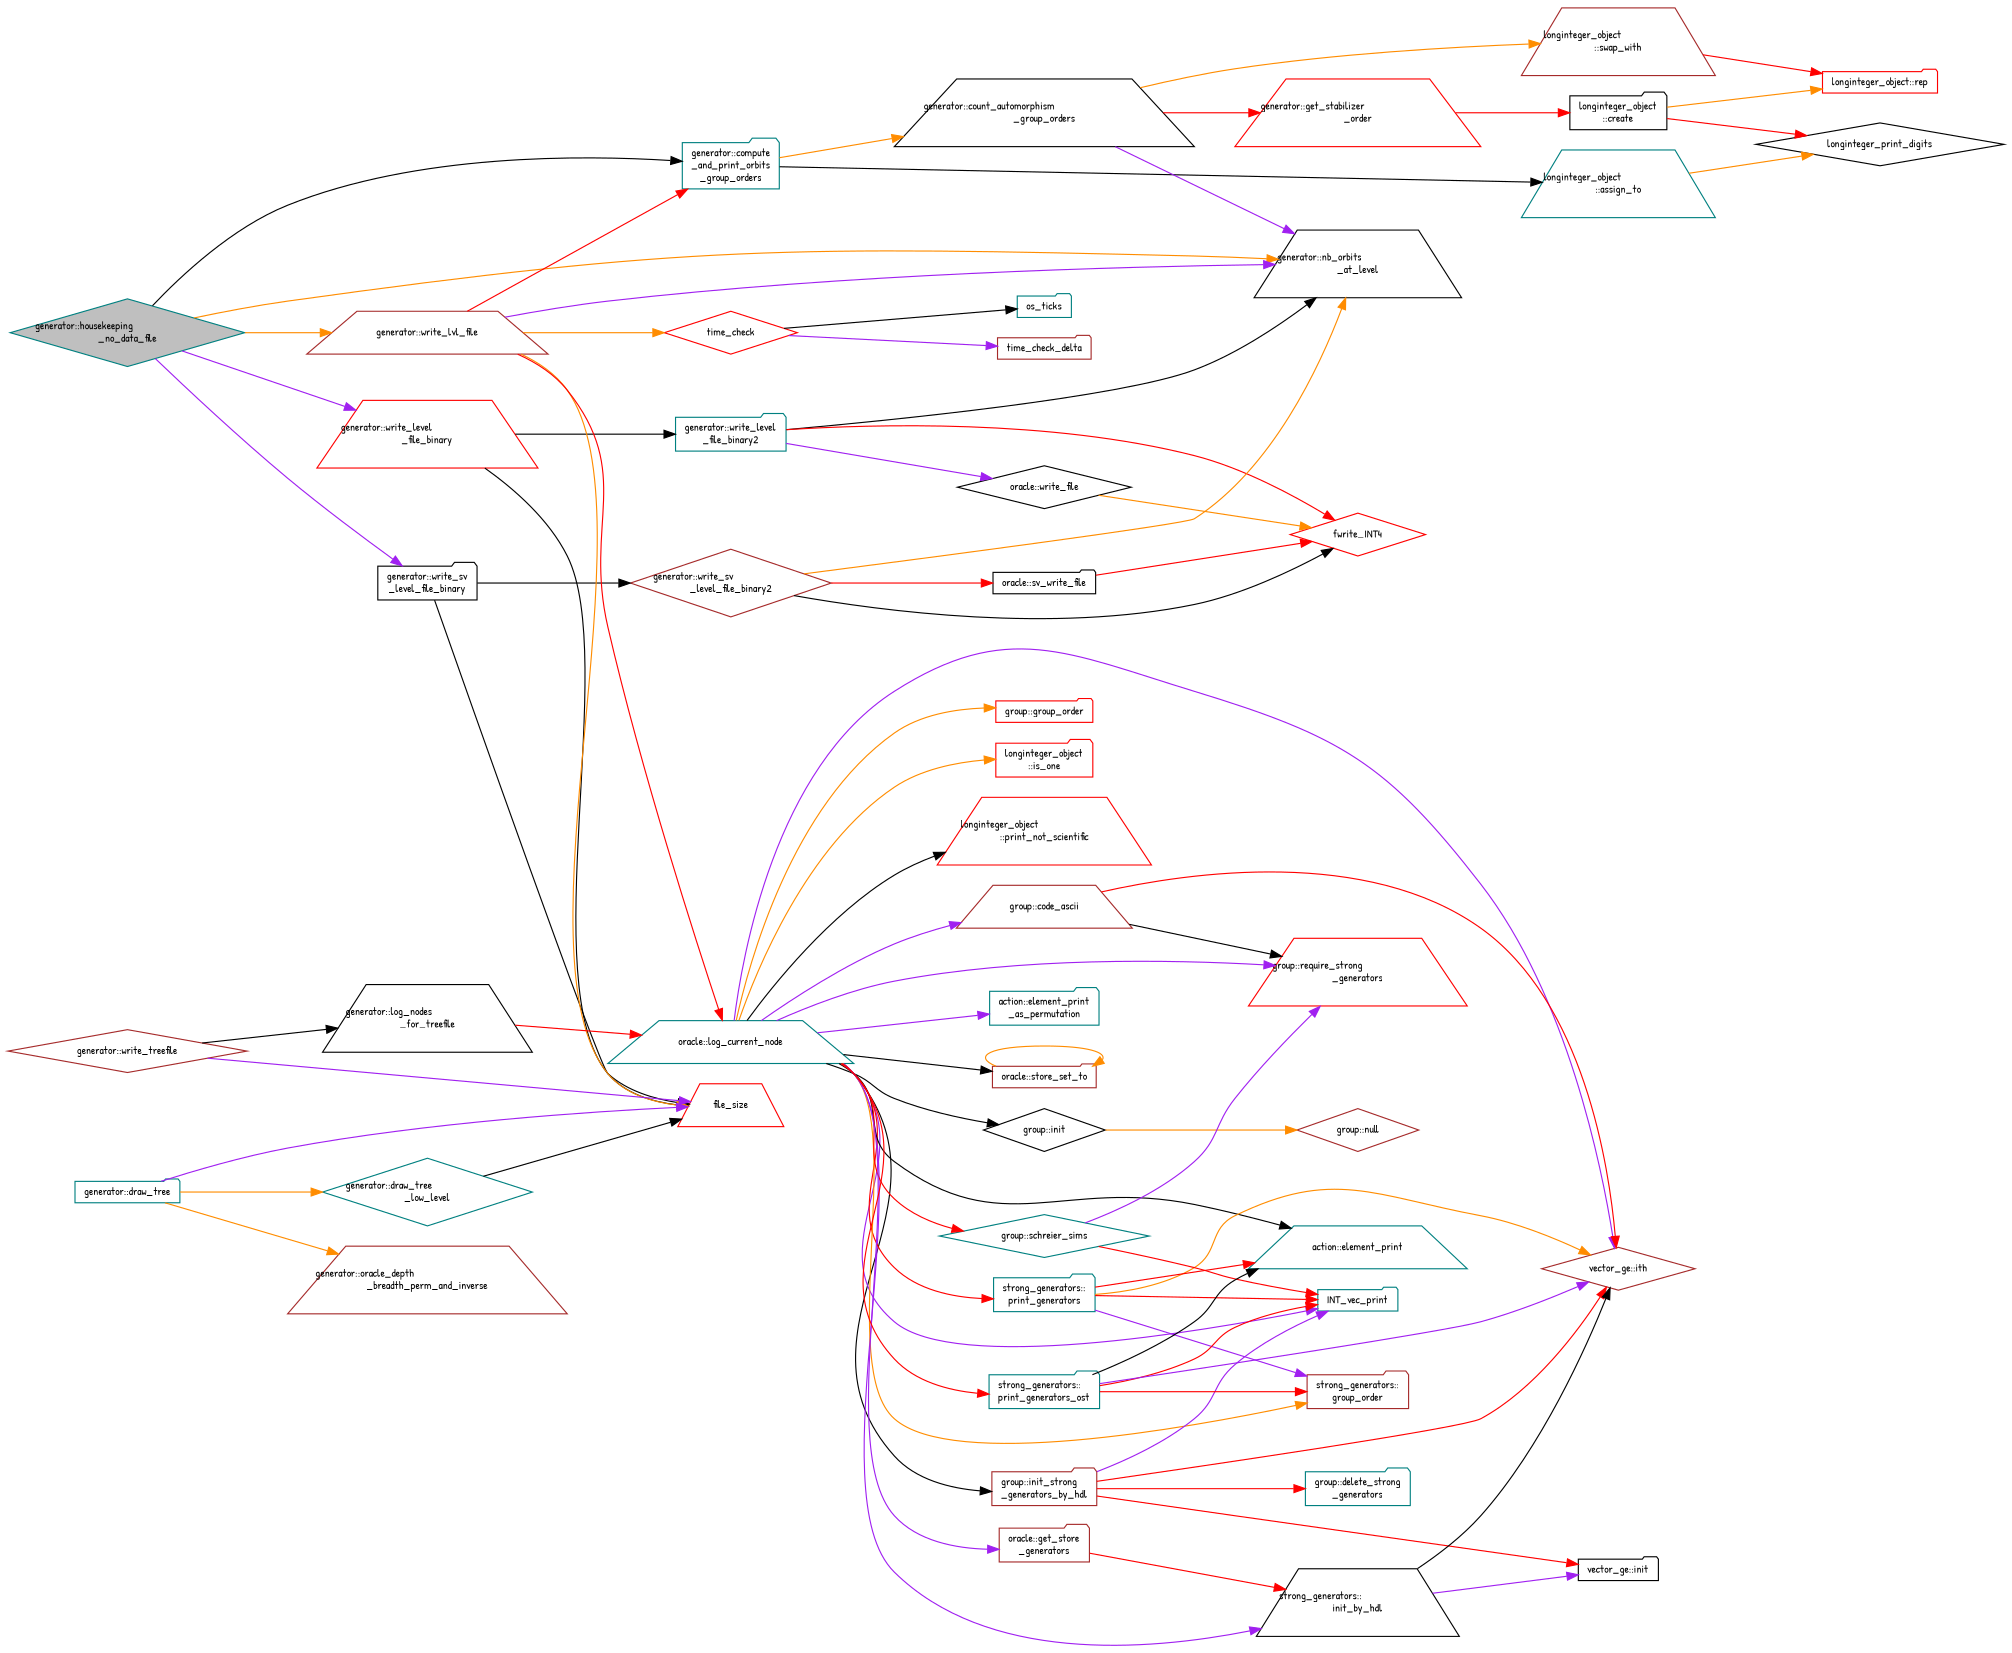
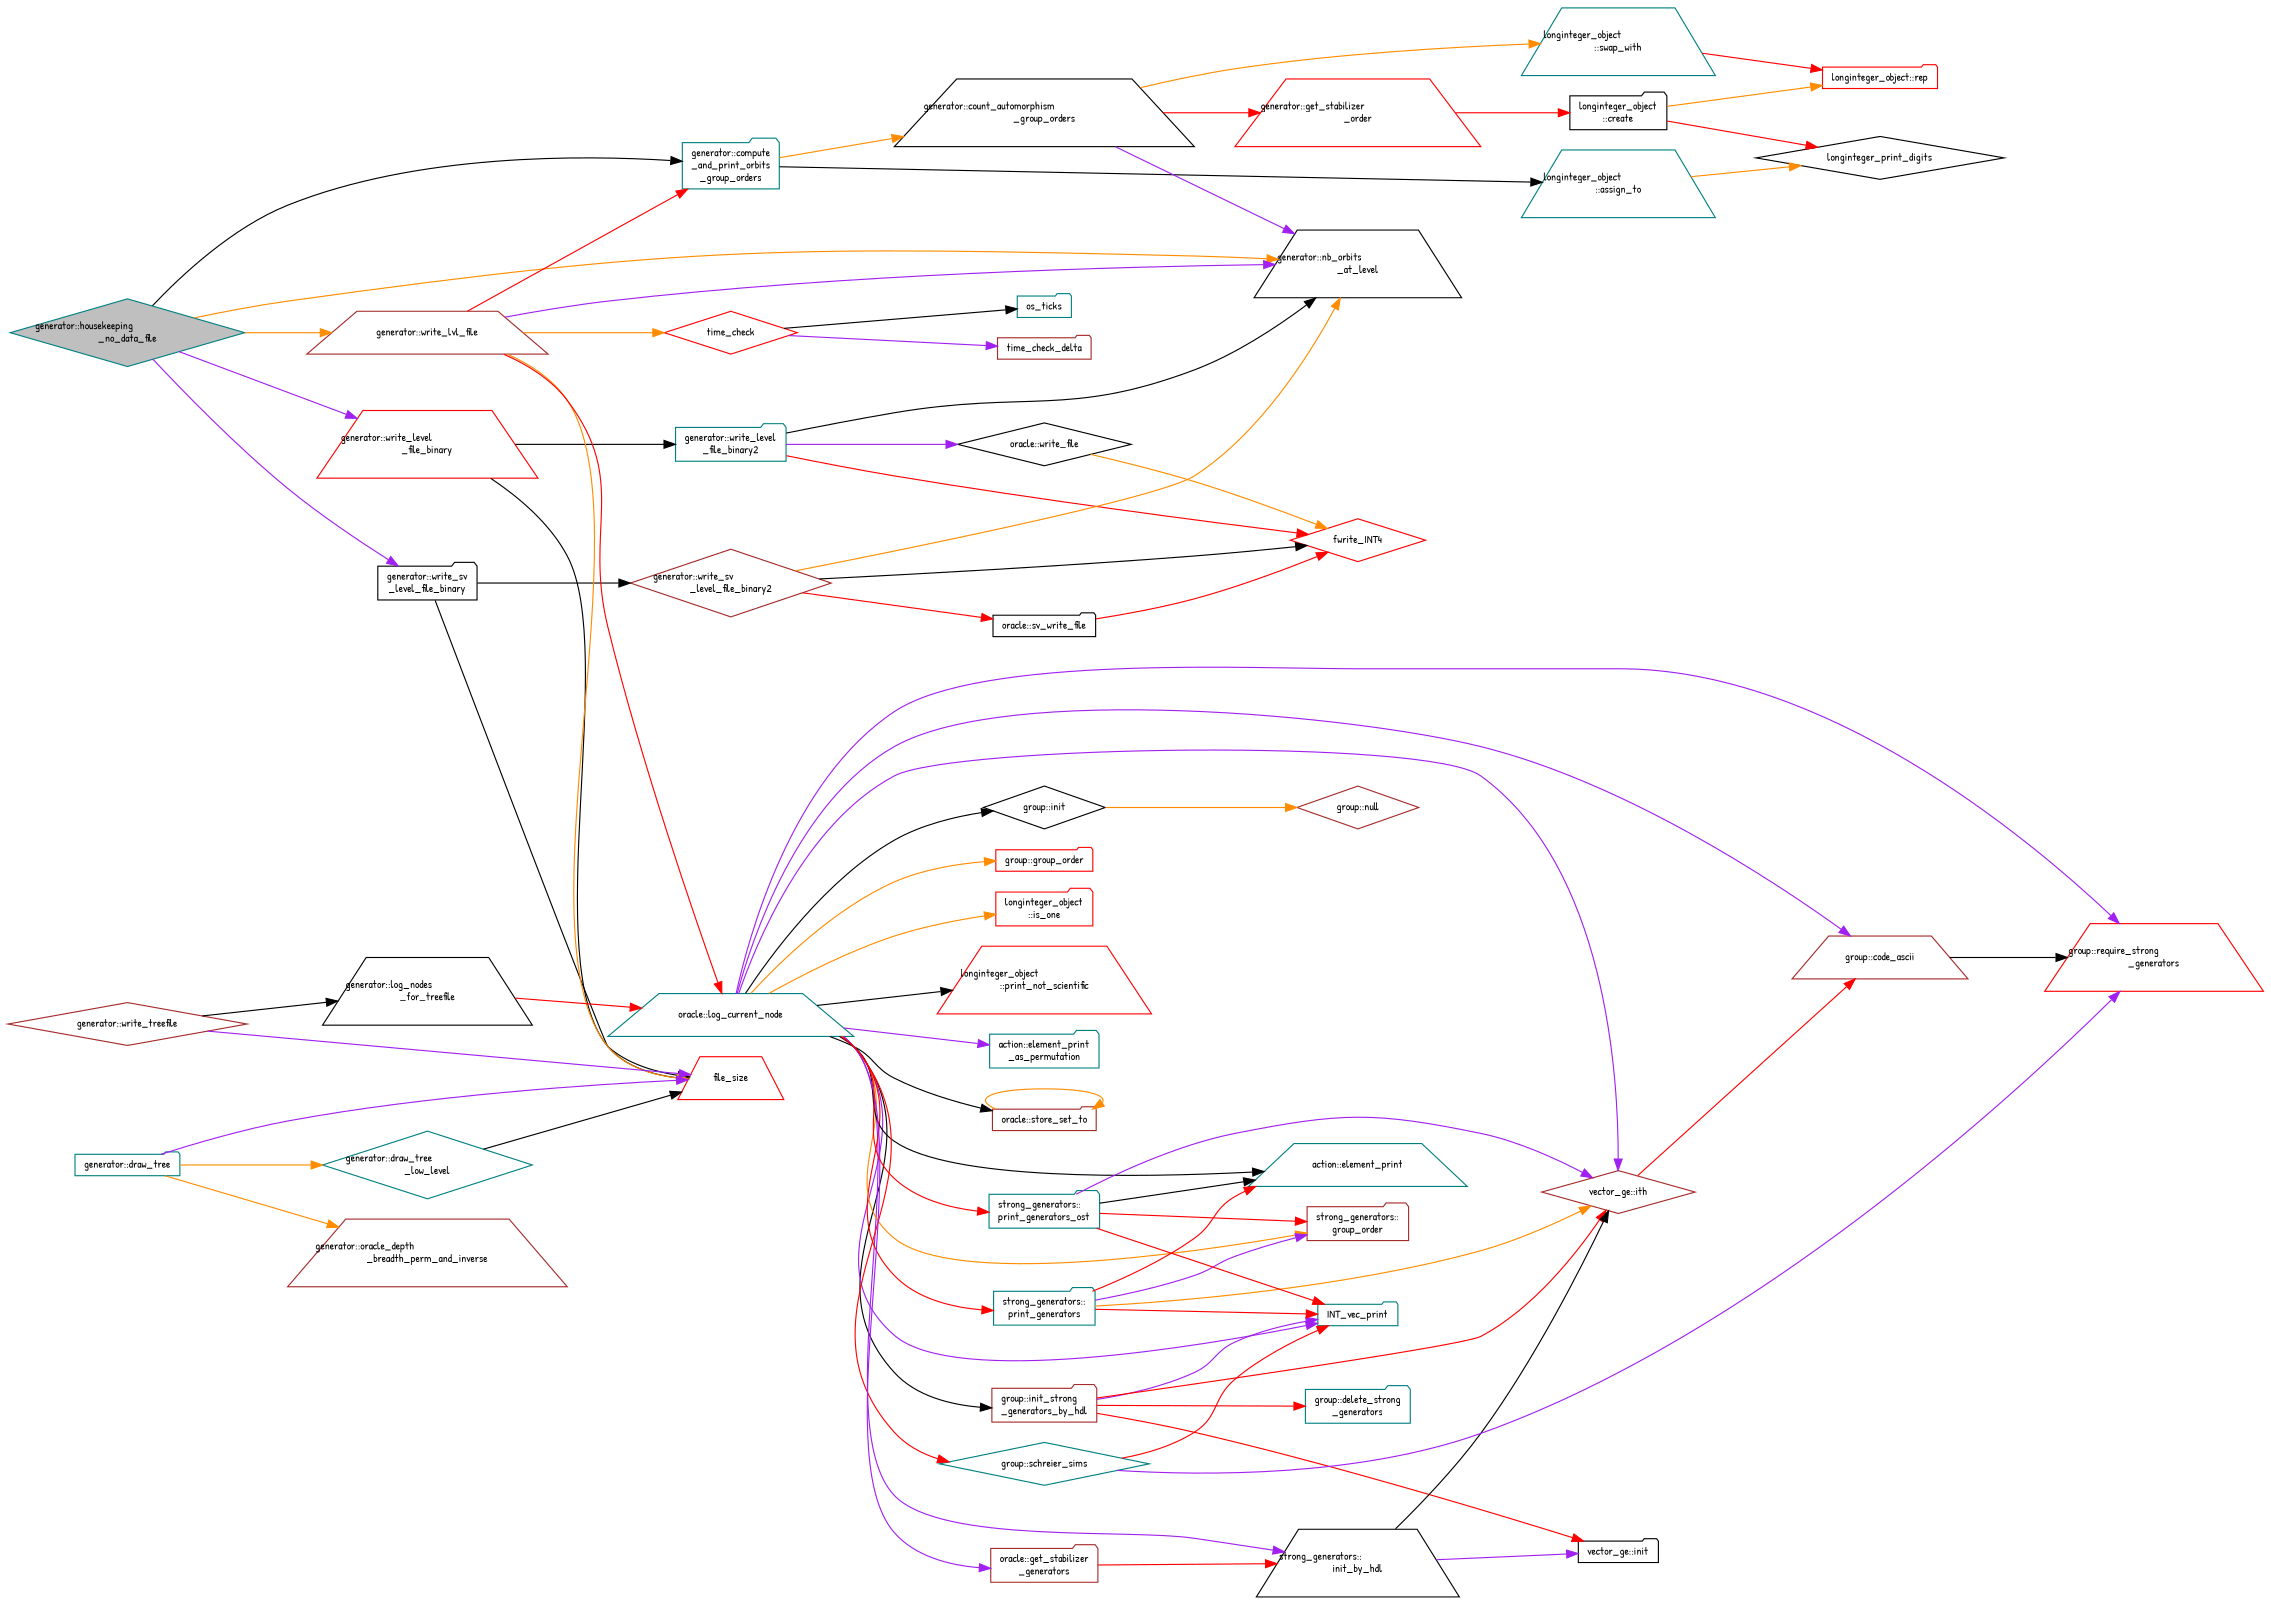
(1618, 42) -> (1618, 42)
(1461, 917) -> (1742, 1081)
(1044, 1545) -> (1044, 1565)
